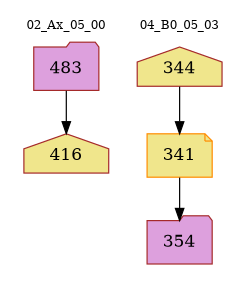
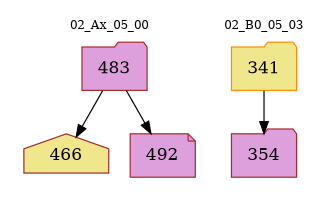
(180, 26) -> (264, 26)
(180, 69) -> none
(66, 156) -> (66, 156)
none -> (163, 156)
(180, 156) -> (264, 69)
